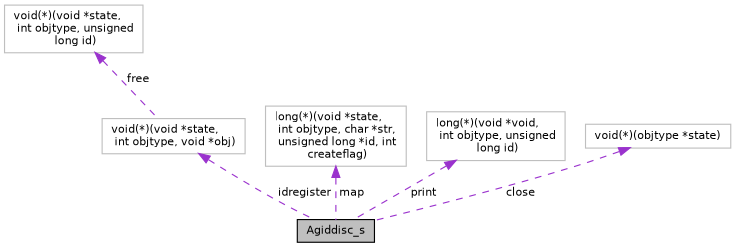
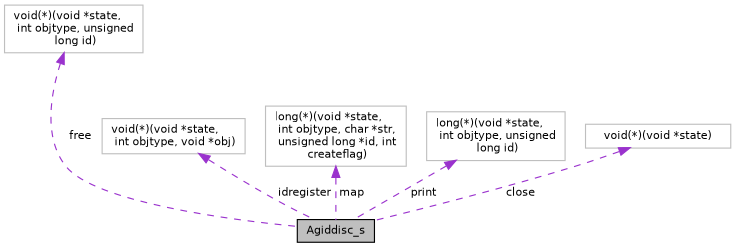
(131, 90) -> (125, 197)
(496, 136) -> (496, 136)
(658, 136) -> (658, 136)
